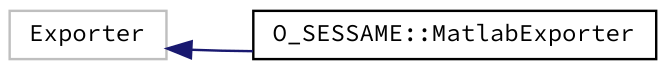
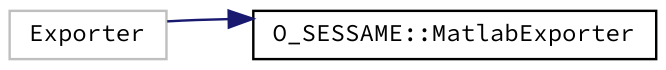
(222, 51) -> (198, 20)
